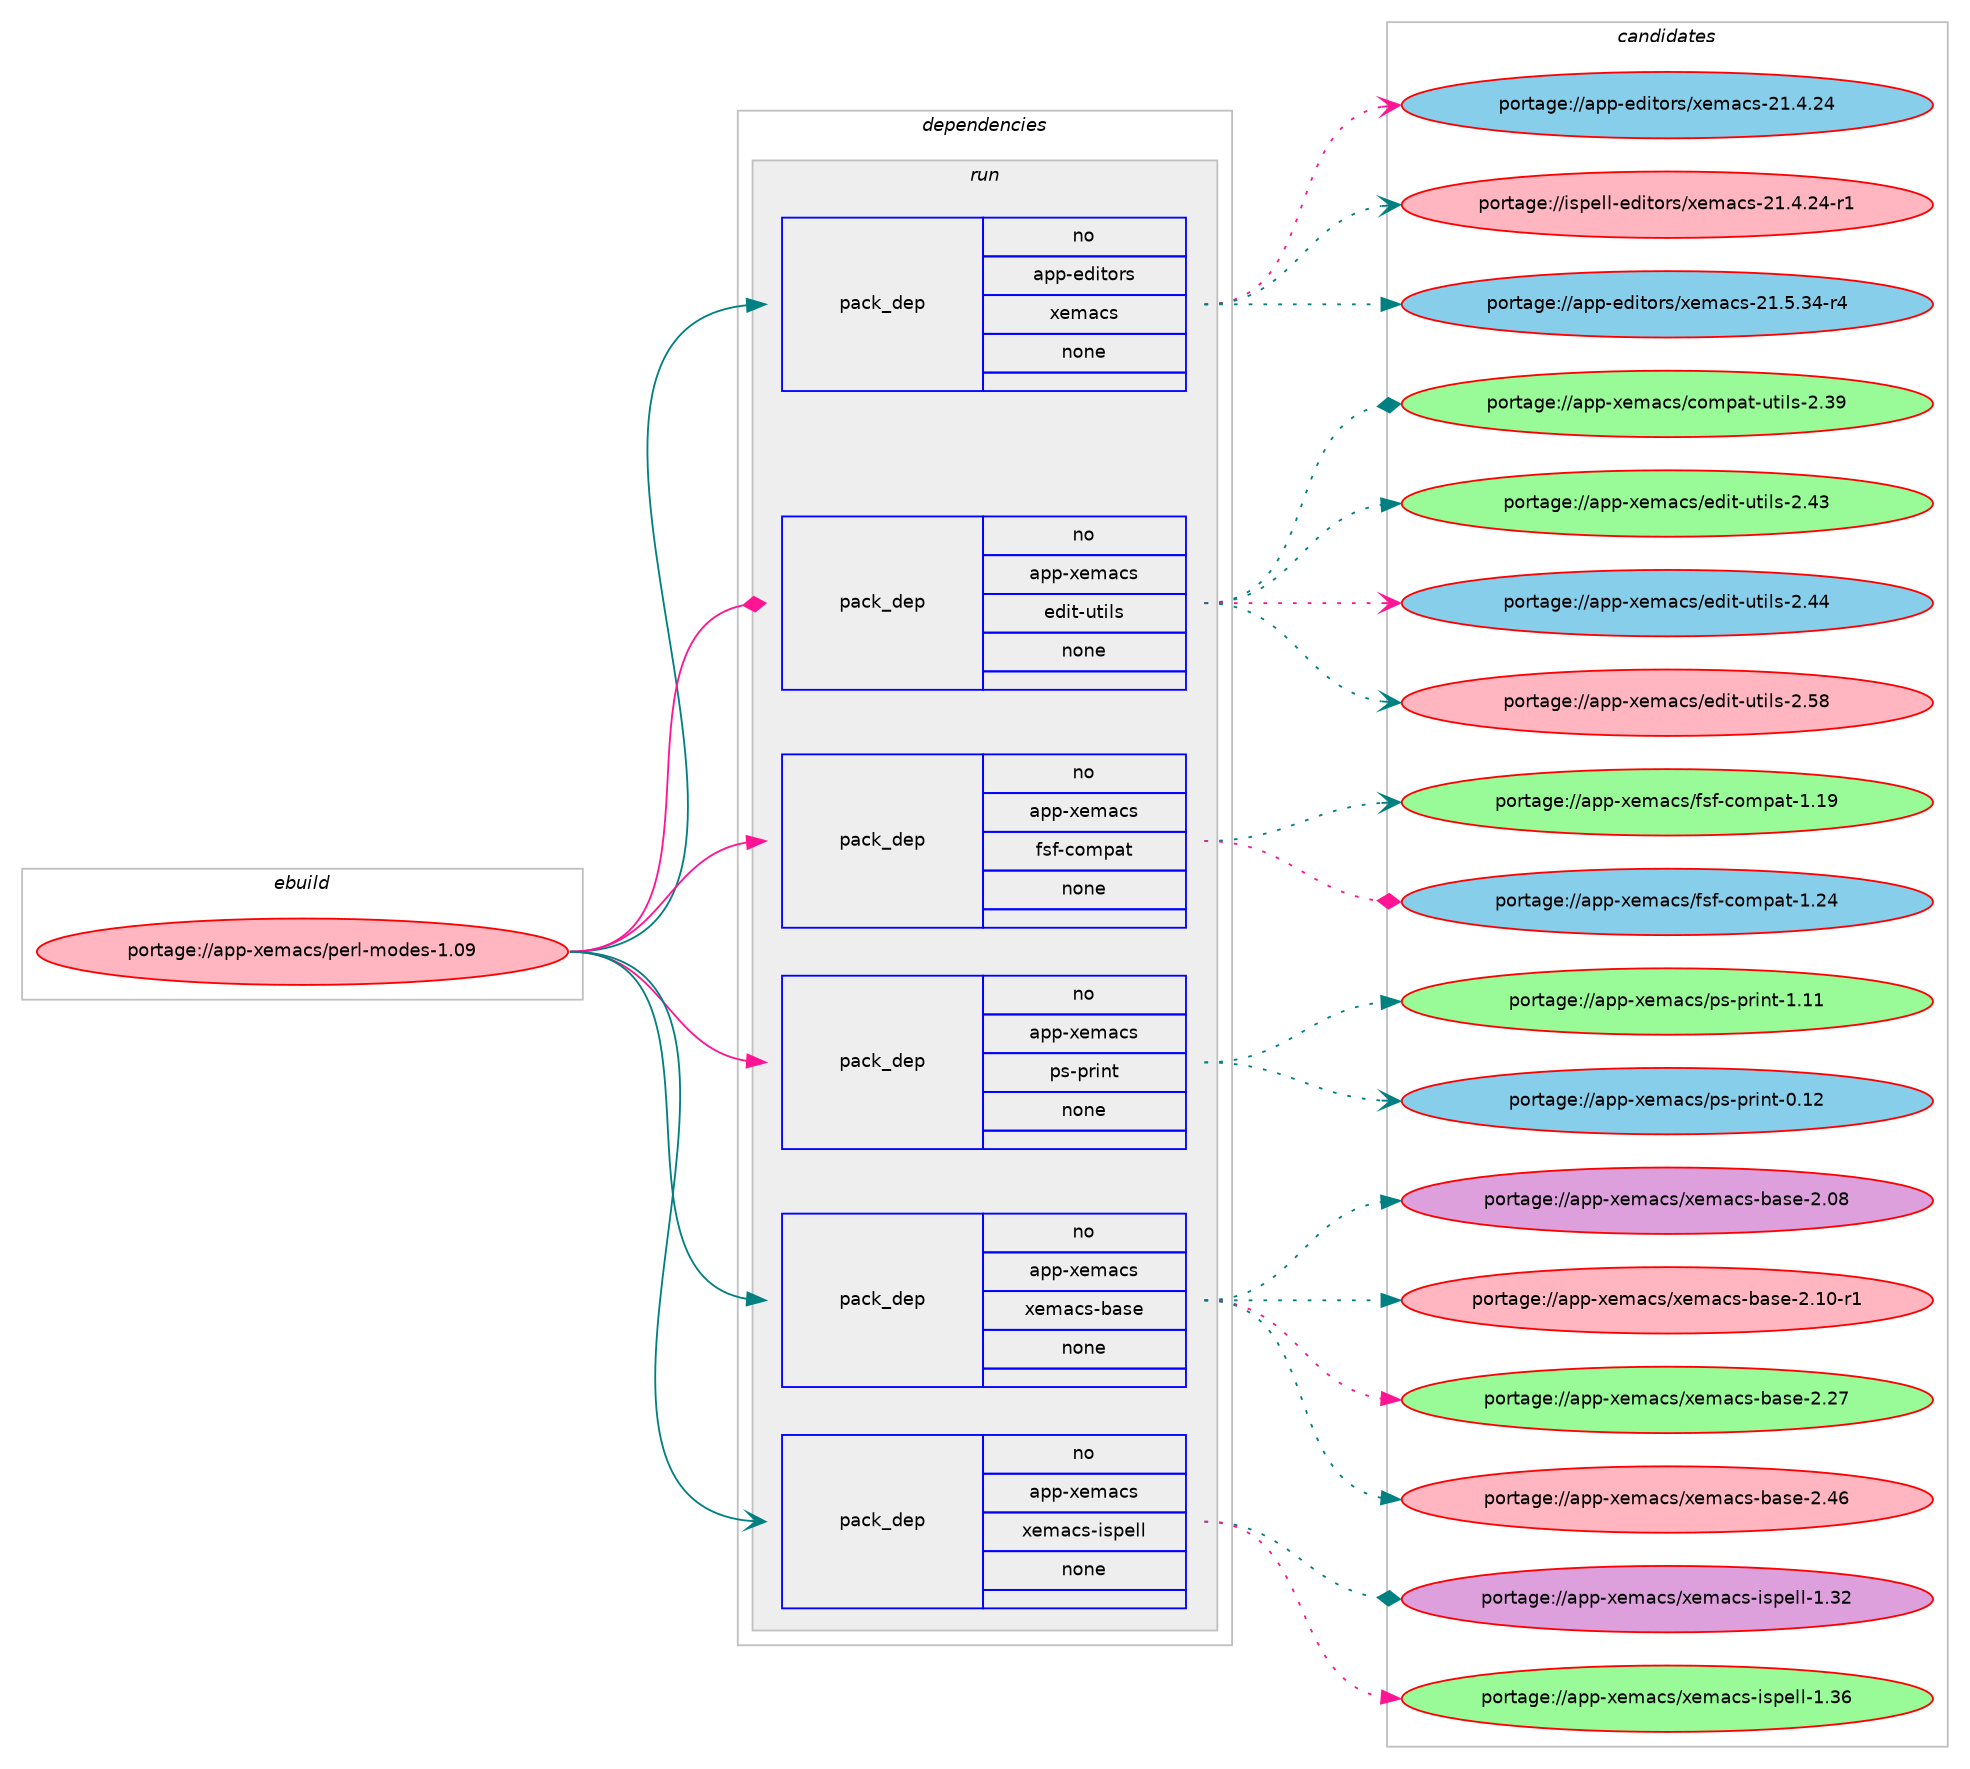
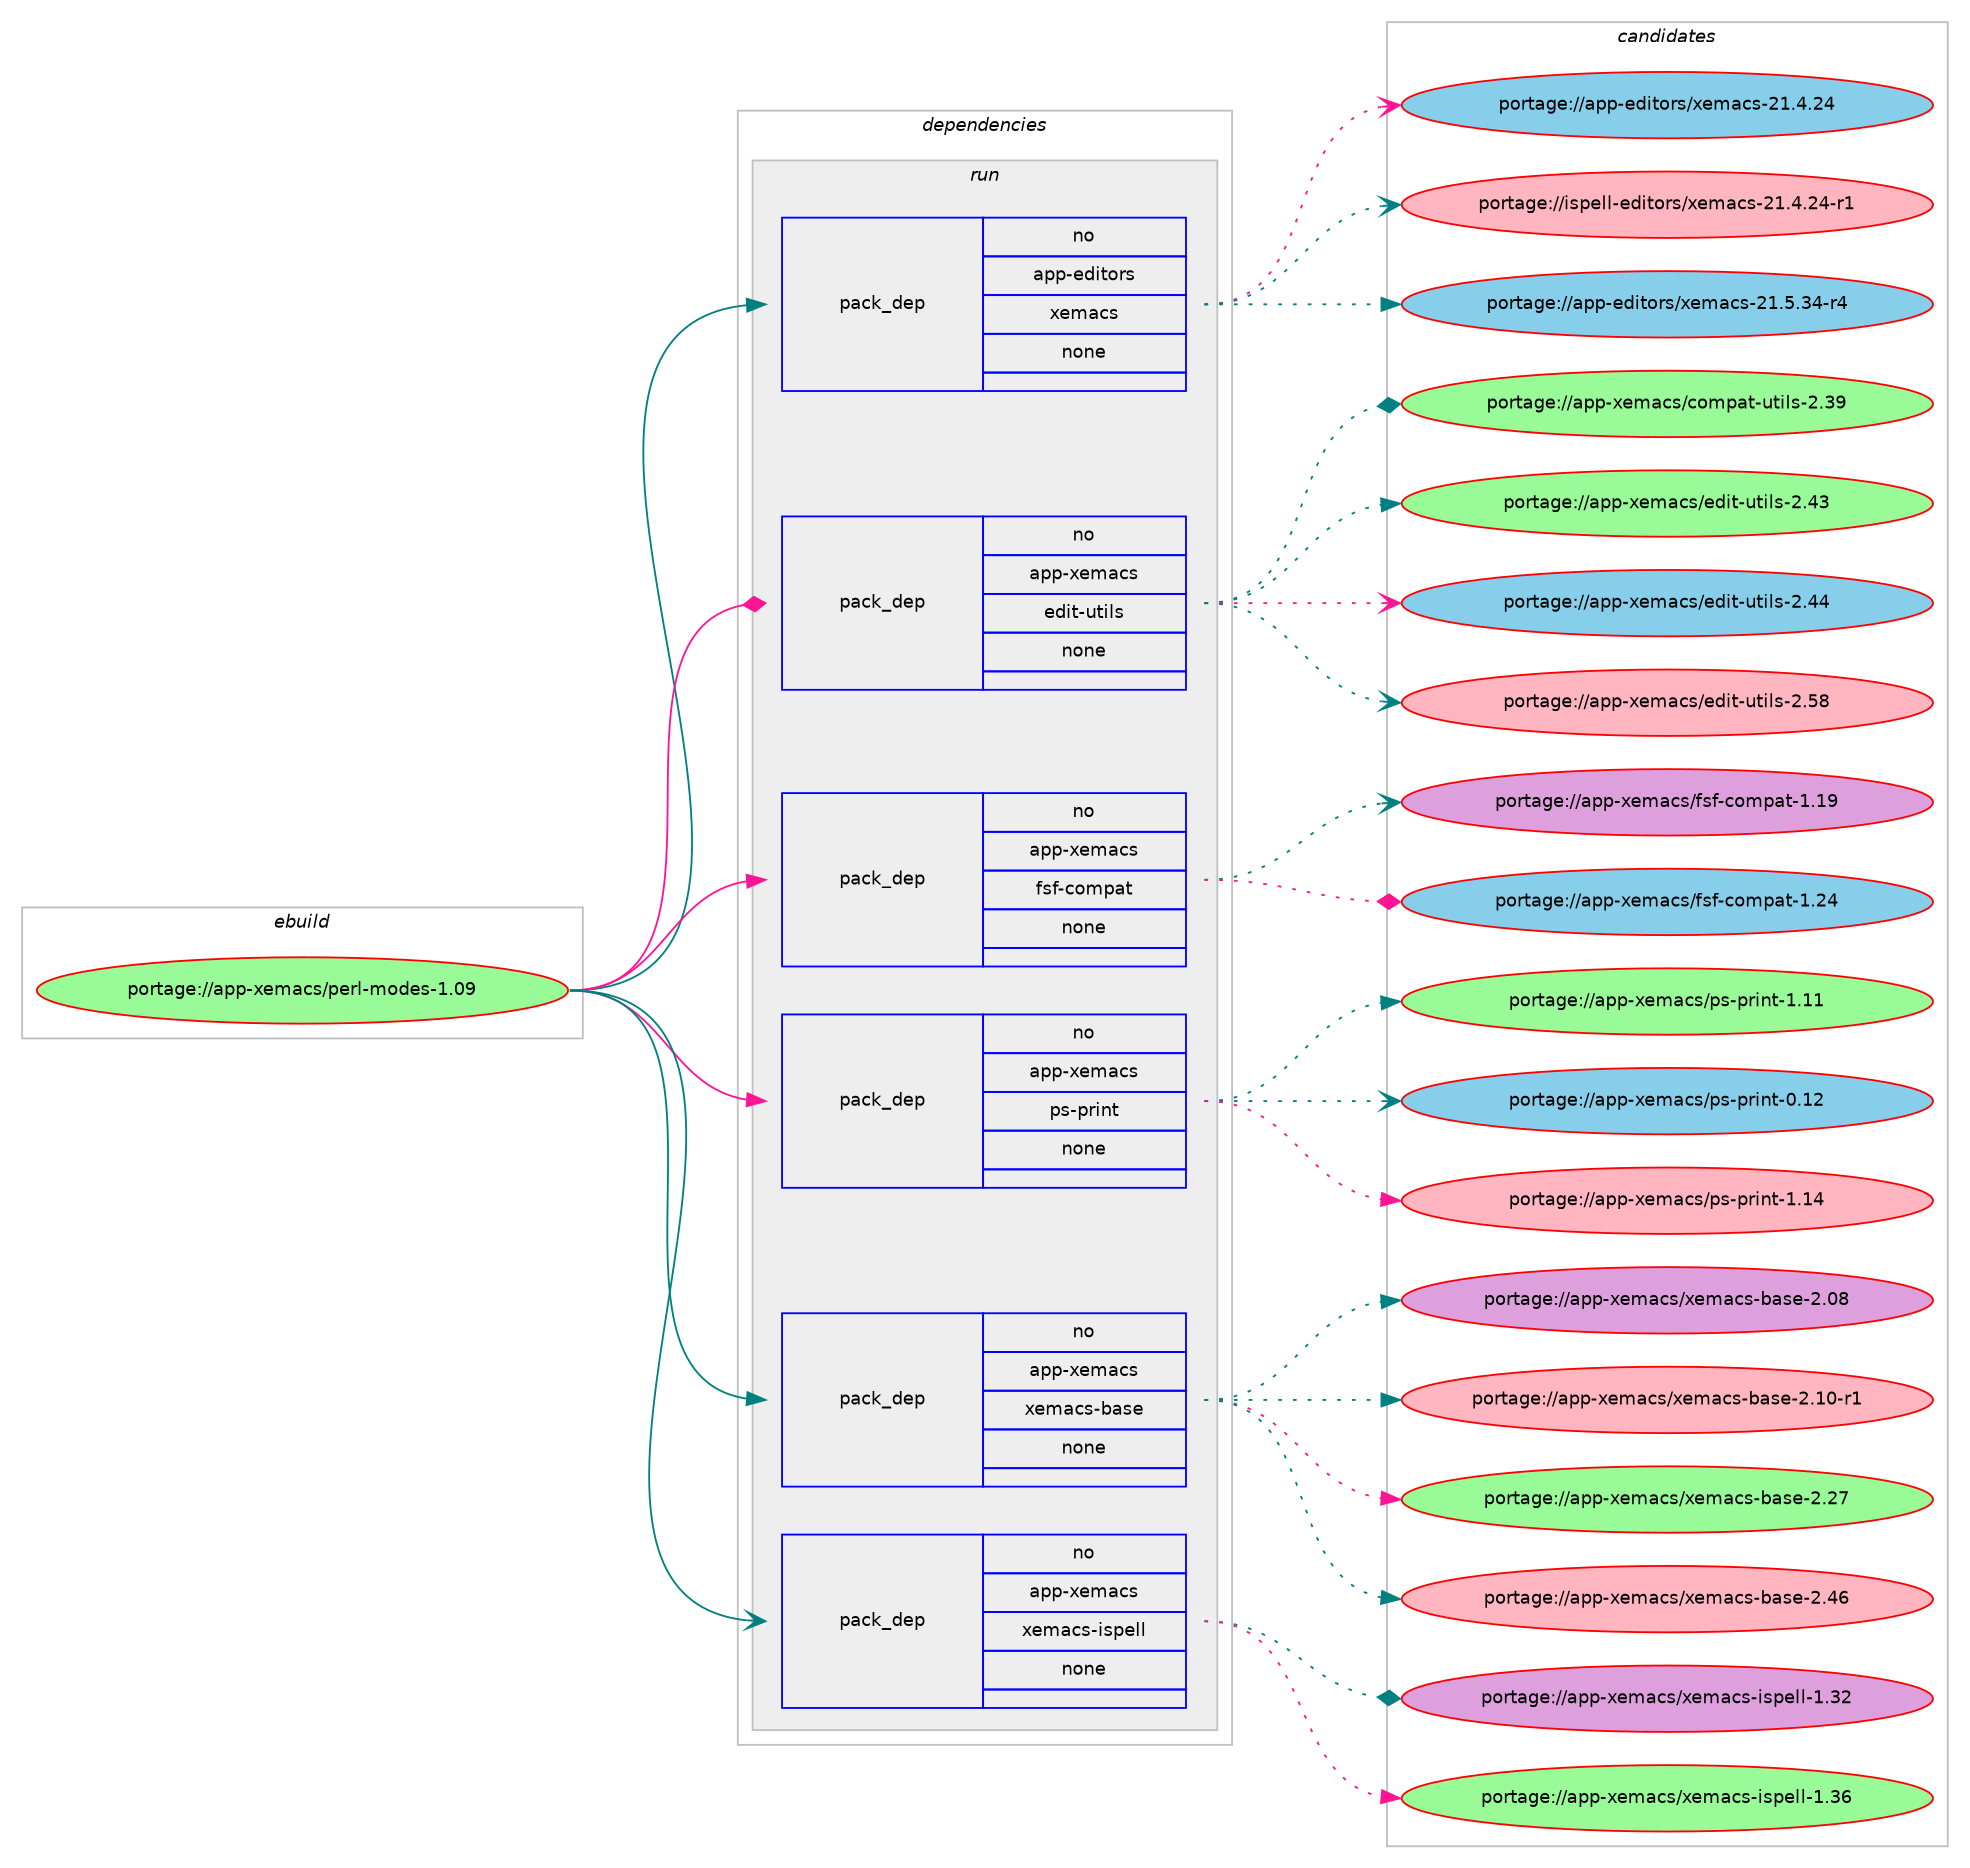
(1667, 802) -> (1667, 802)
(302, 952) -> (302, 990)
none -> (1667, 1201)
